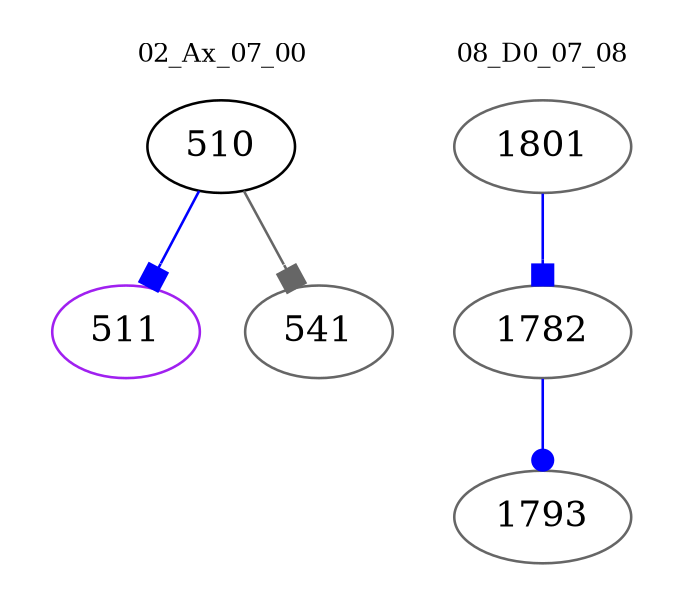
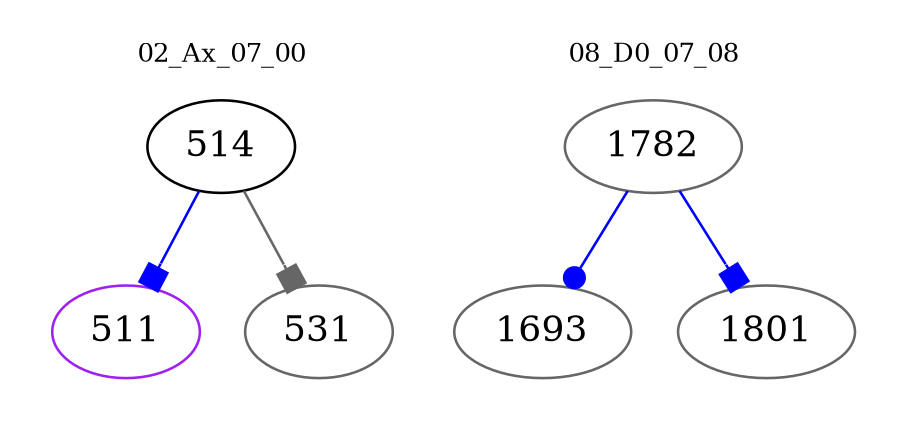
(221, 147) -> (221, 147)
(543, 227) -> (703, 228)
(319, 332) -> (319, 332)
(543, 517) -> (543, 332)
